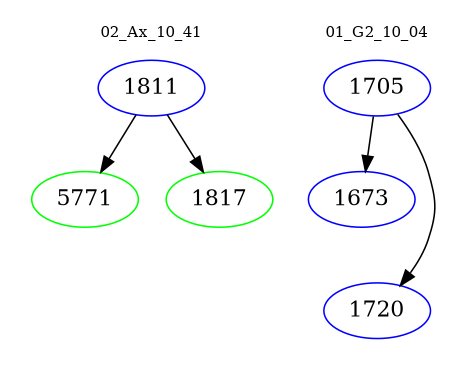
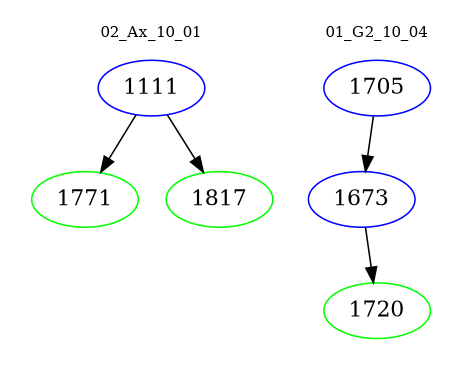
(151, 33) -> (151, 33)
(151, 88) -> (151, 88)
(433, 192) -> (368, 247)
(85, 199) -> (85, 199)
(377, 311) -> (377, 311)
